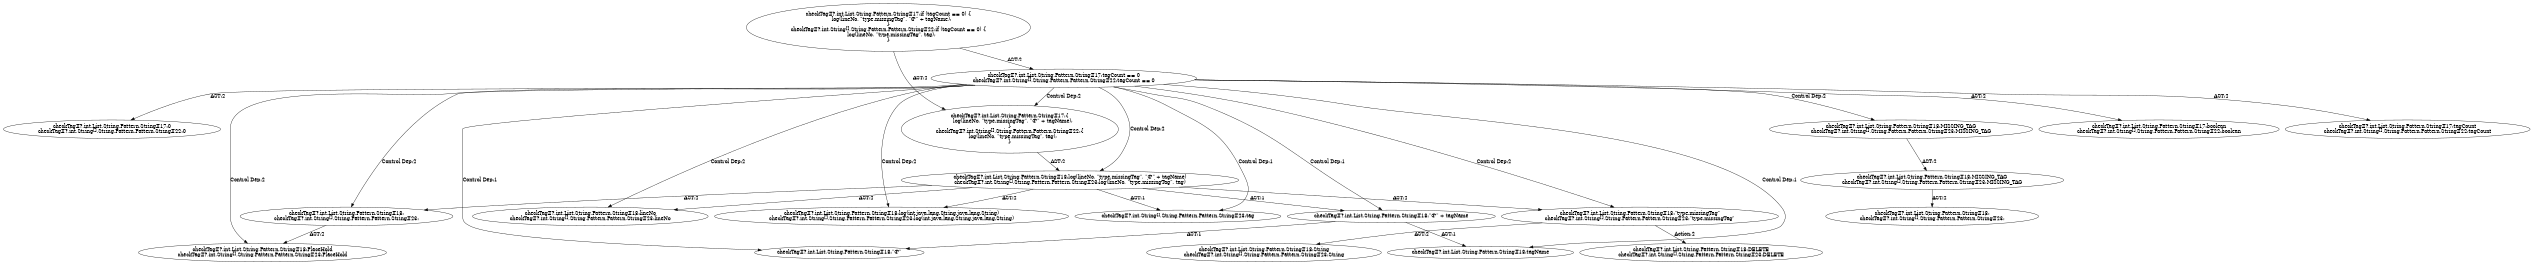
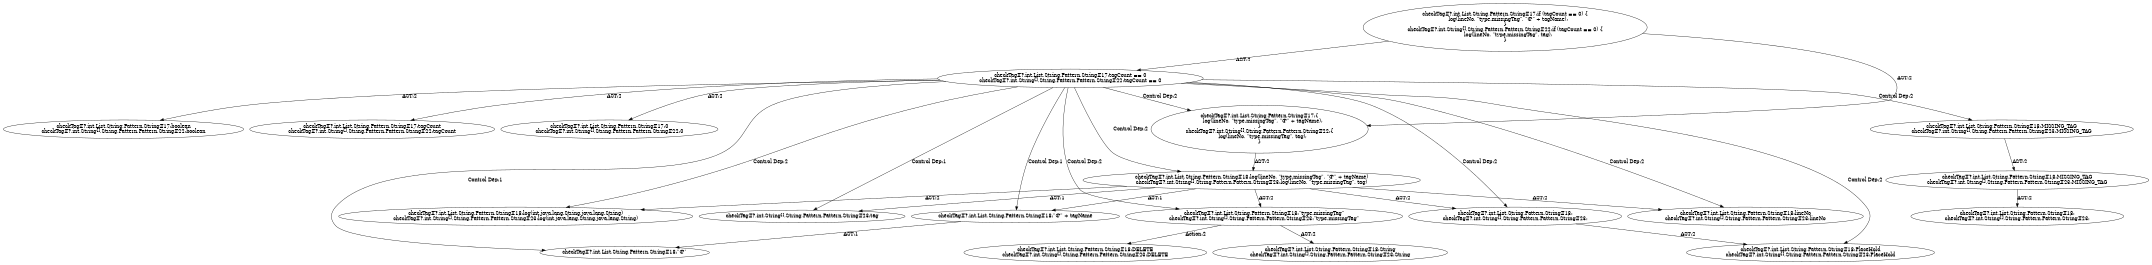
(1481, 253) -> none
